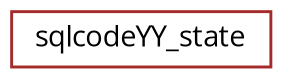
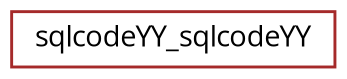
(141, 39) -> (173, 39)
